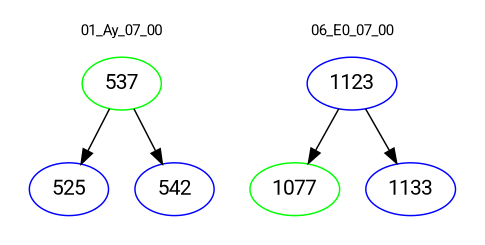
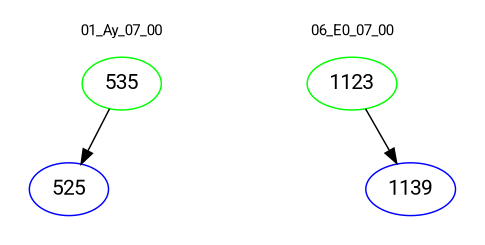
(122, 84) -> (122, 84)
(352, 84) -> (352, 84)
(175, 189) -> none
(295, 189) -> none
(411, 189) -> (411, 189)
